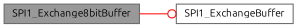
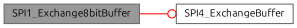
(235, 14) -> (235, 14)
